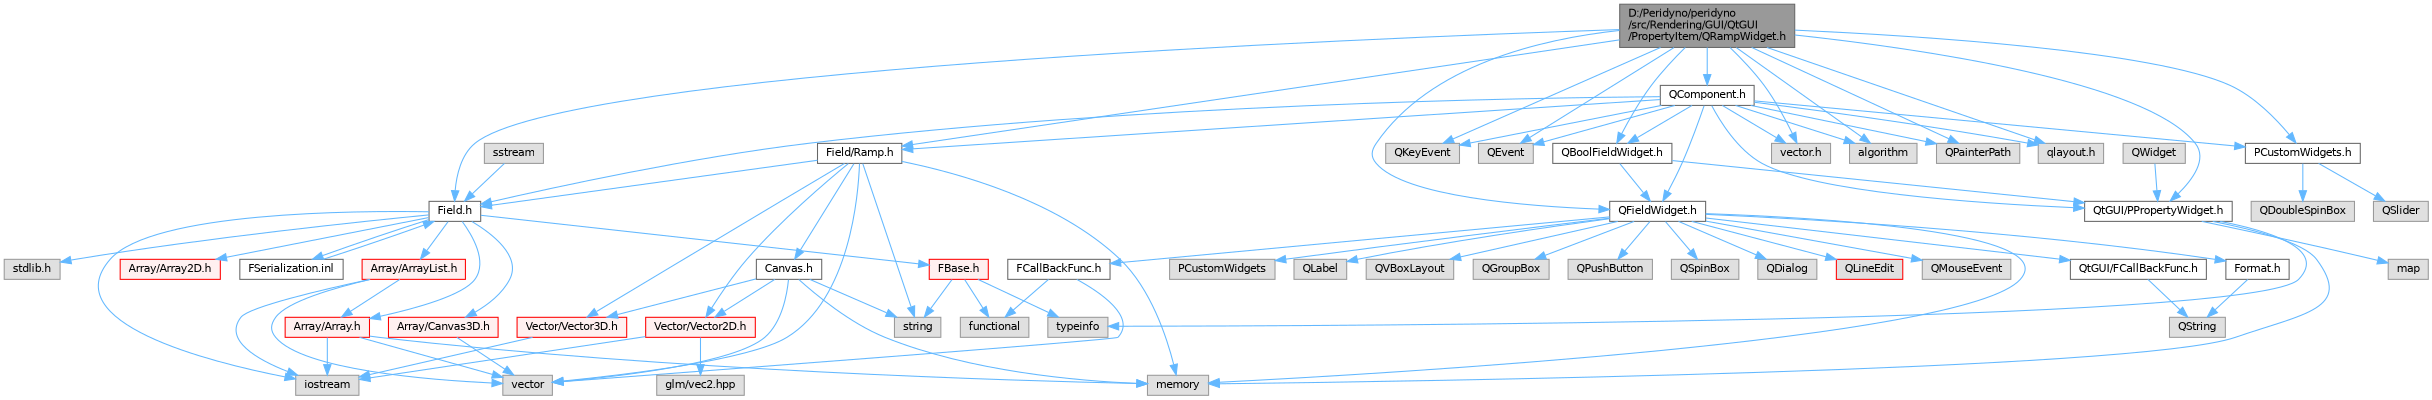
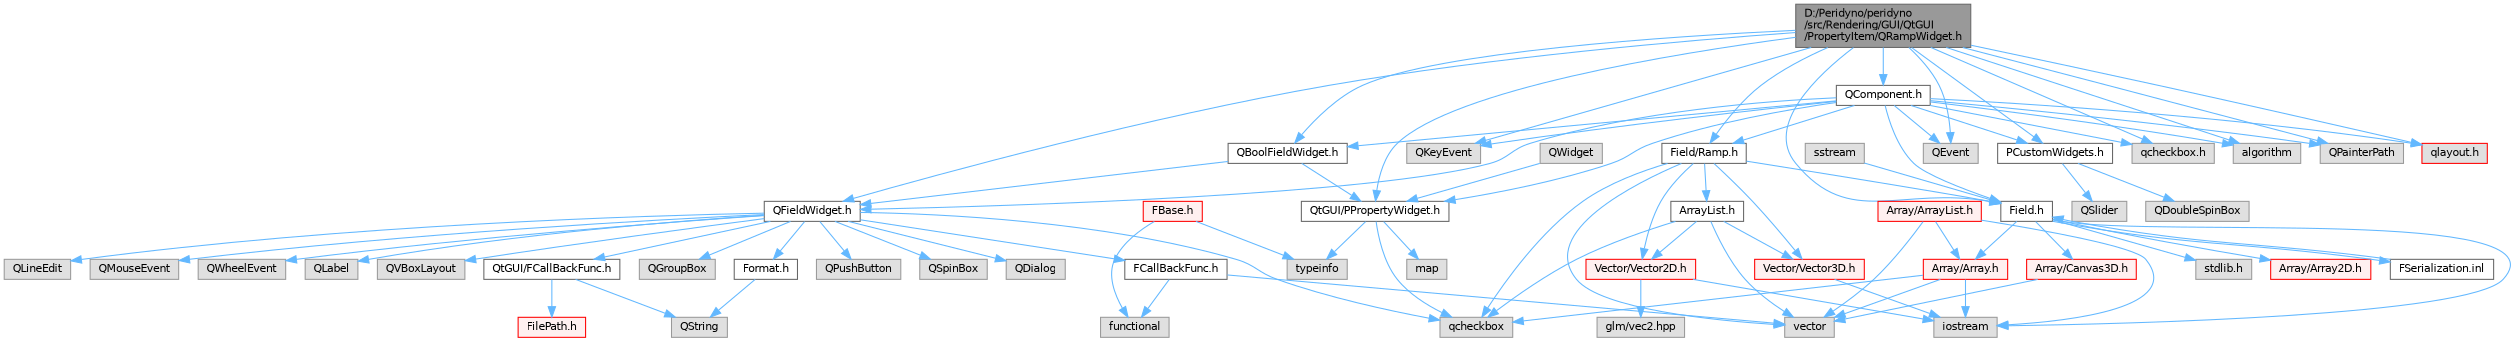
(1801, 153) -> (2173, 153)
(2071, 153) -> (2455, 153)
(437, 236) -> none
(700, 240) -> none
(789, 269) -> (1707, 211)
(1222, 269) -> (242, 269)
(1870, 269) -> (37, 269)
none -> (552, 327)
(918, 327) -> none
(1178, 385) -> (1476, 327)
